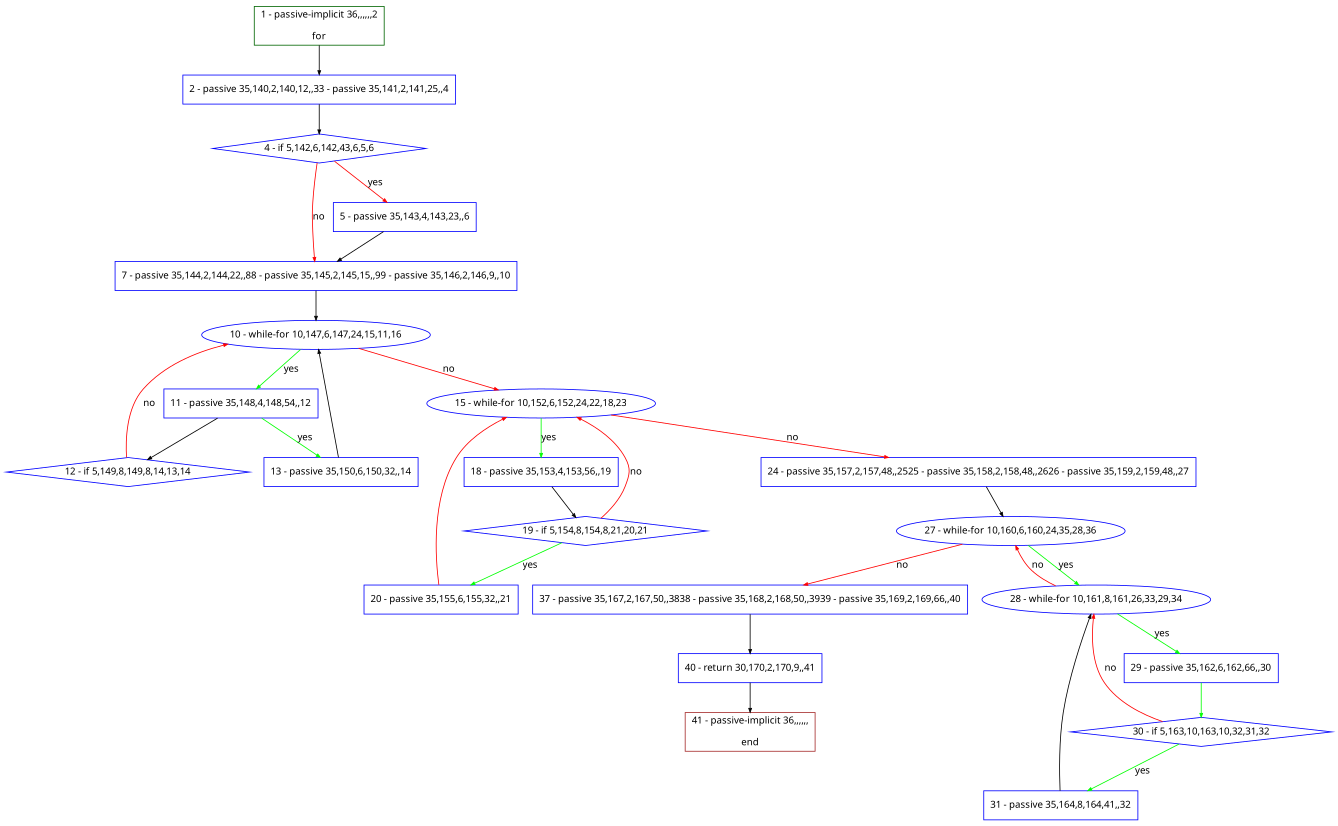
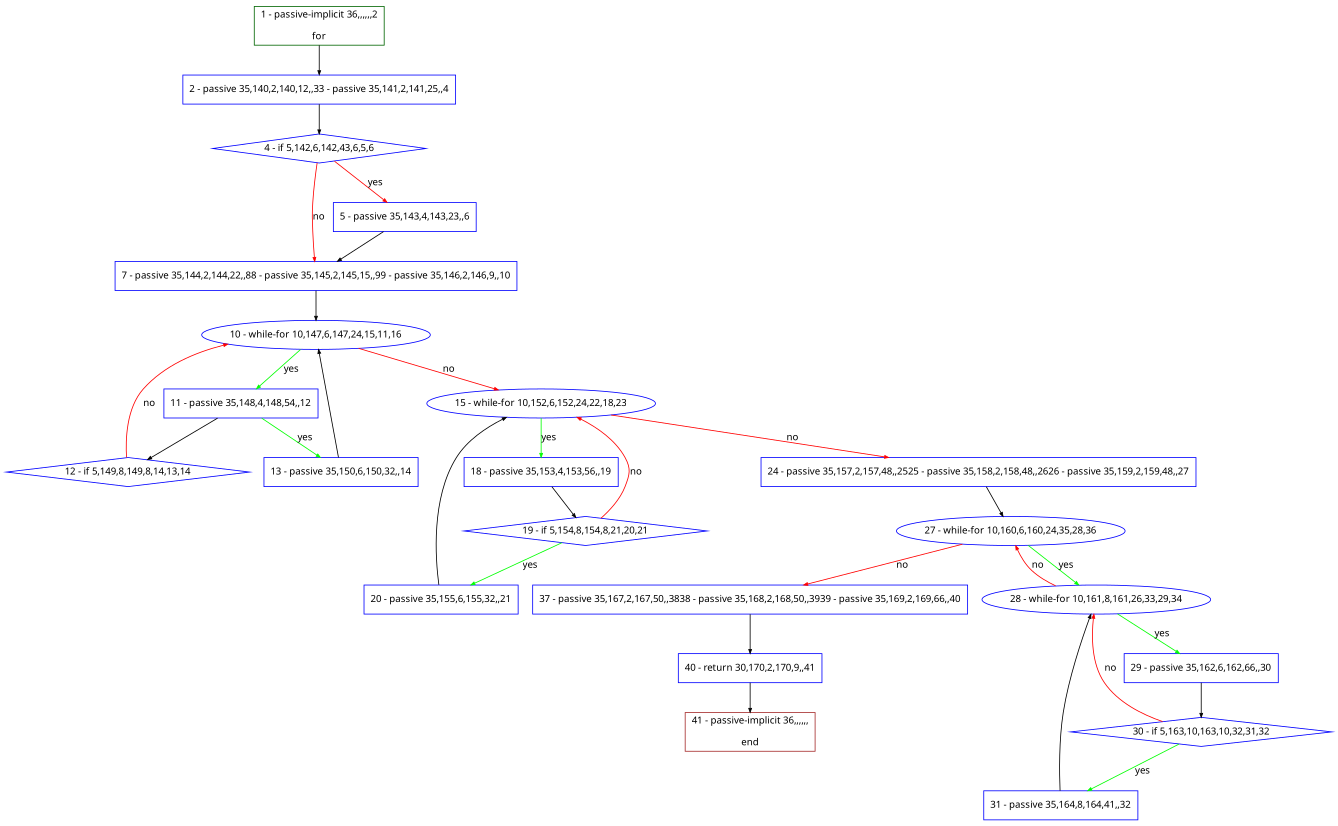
(443, 490) -> (443, 490)
(1201, 698) -> (1201, 698)
